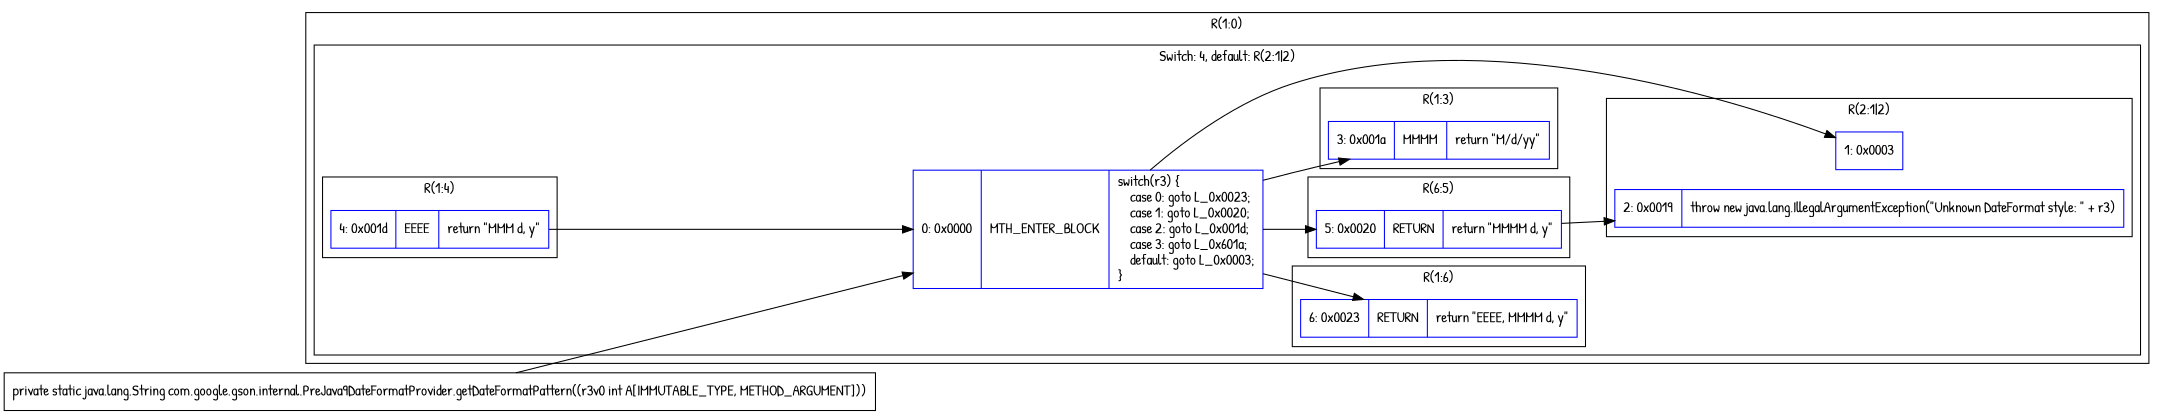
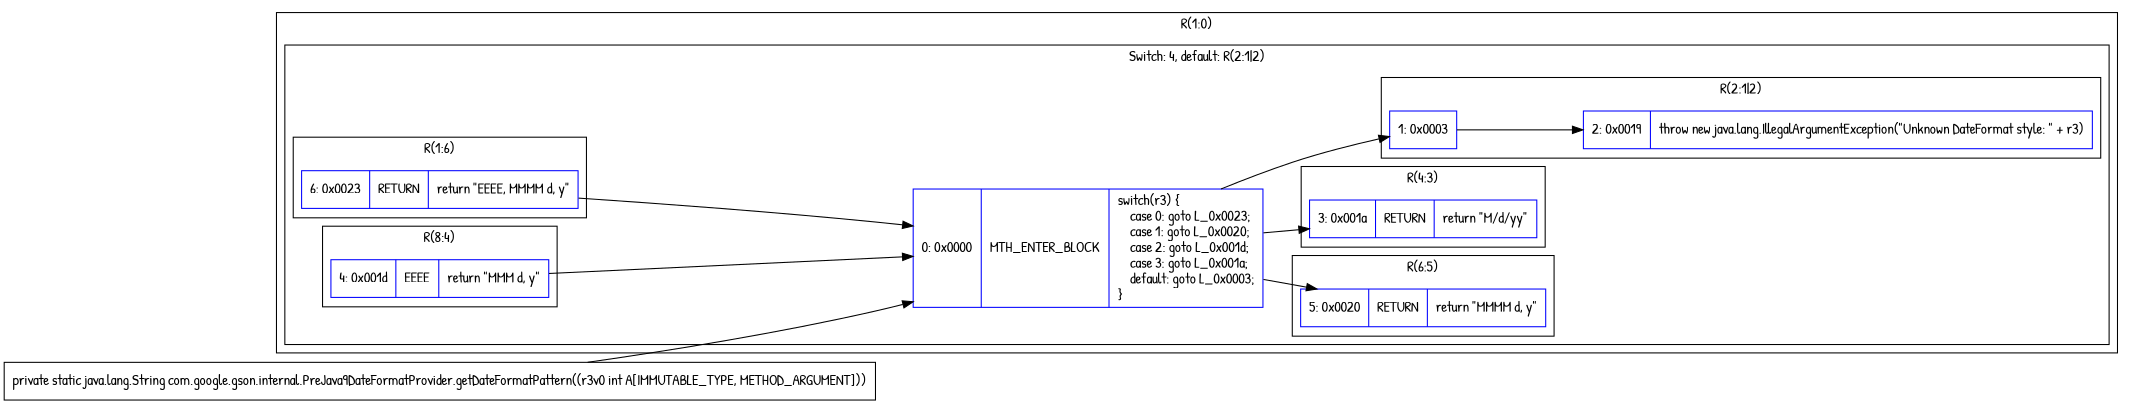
(1439, 100) -> (1423, 179)
(1421, 140) -> (1405, 218)
(440, 189) -> (440, 238)
(1583, 222) -> (1515, 130)
(1182, 245) -> (1183, 263)
(1308, 285) -> (741, 210)
